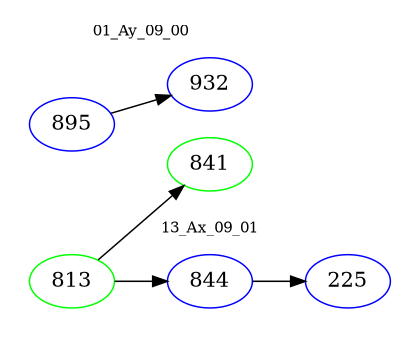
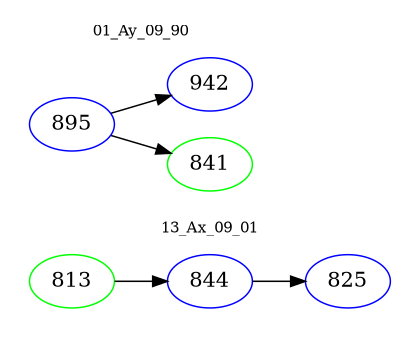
(141, 32) -> (141, 32)
(210, 84) -> (210, 84)
(135, 228) -> (134, 142)
(348, 281) -> (348, 281)
